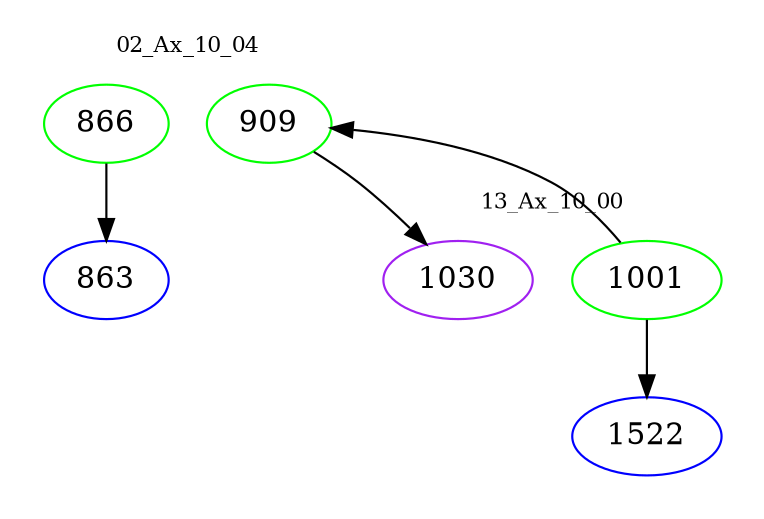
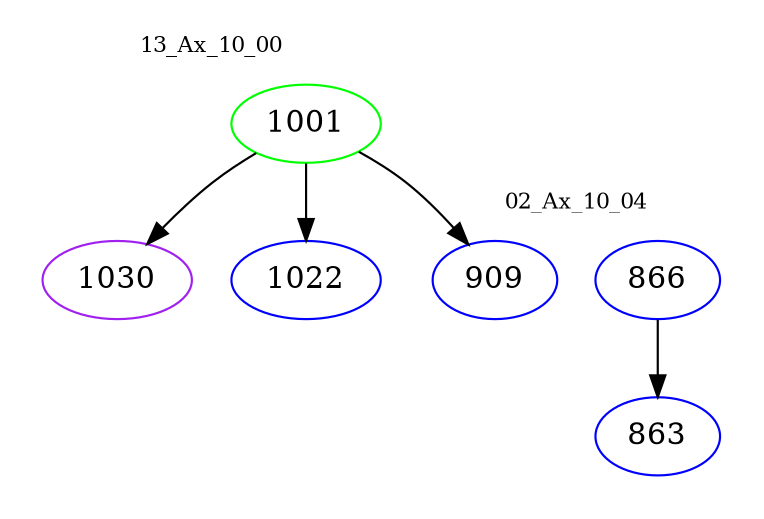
(106, 124) -> (658, 280)
(269, 124) -> (495, 280)
(381, 201) -> (207, 187)
(647, 436) -> (306, 280)
